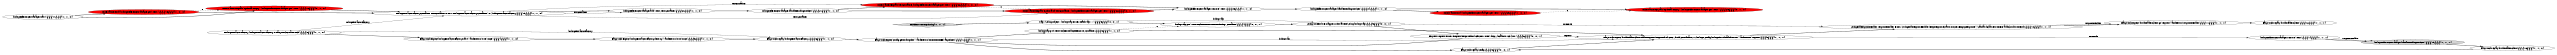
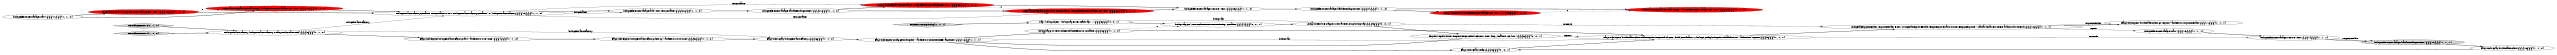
(2294, 23) -> none
none -> (144, 26)
none -> (2174, 31)
none -> (144, 33)
